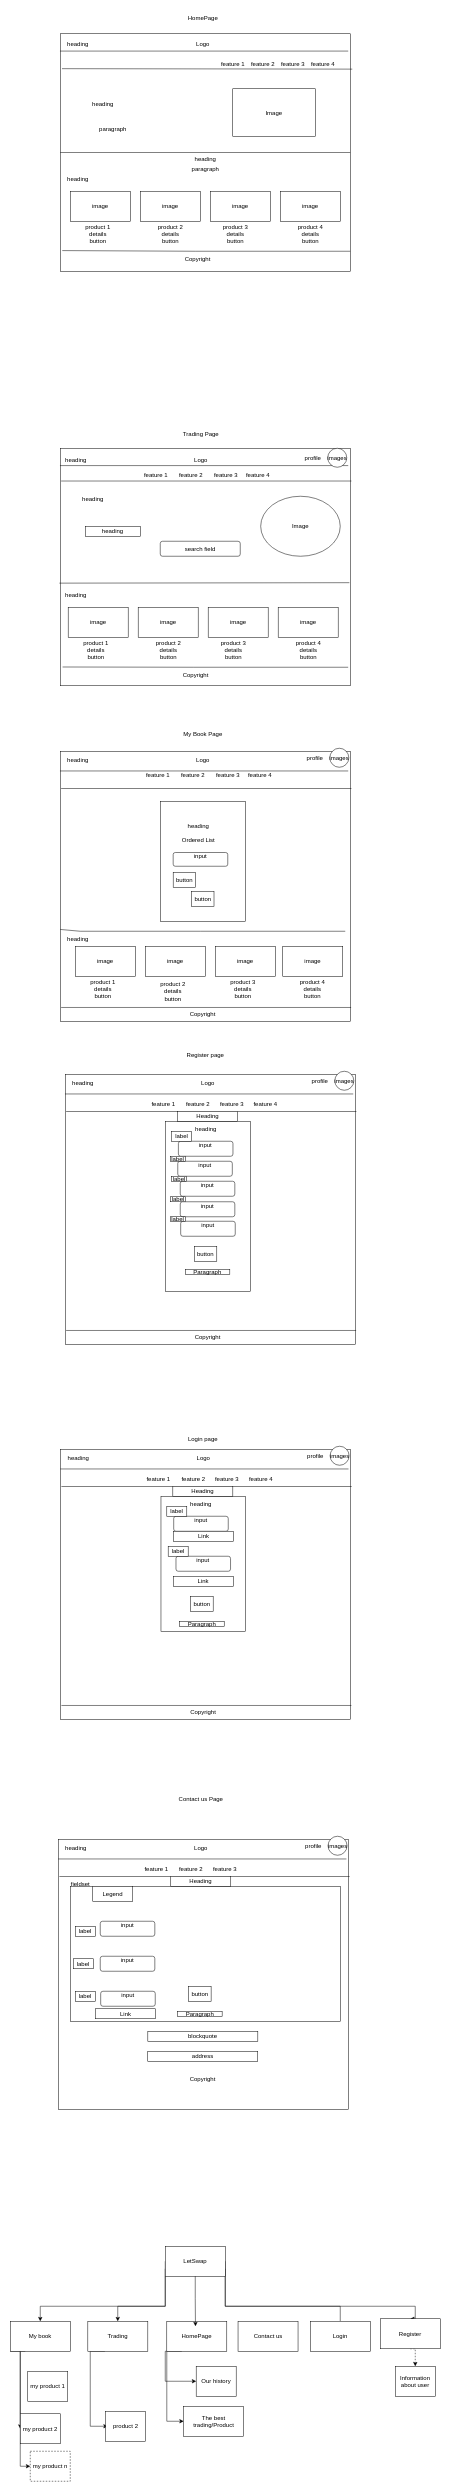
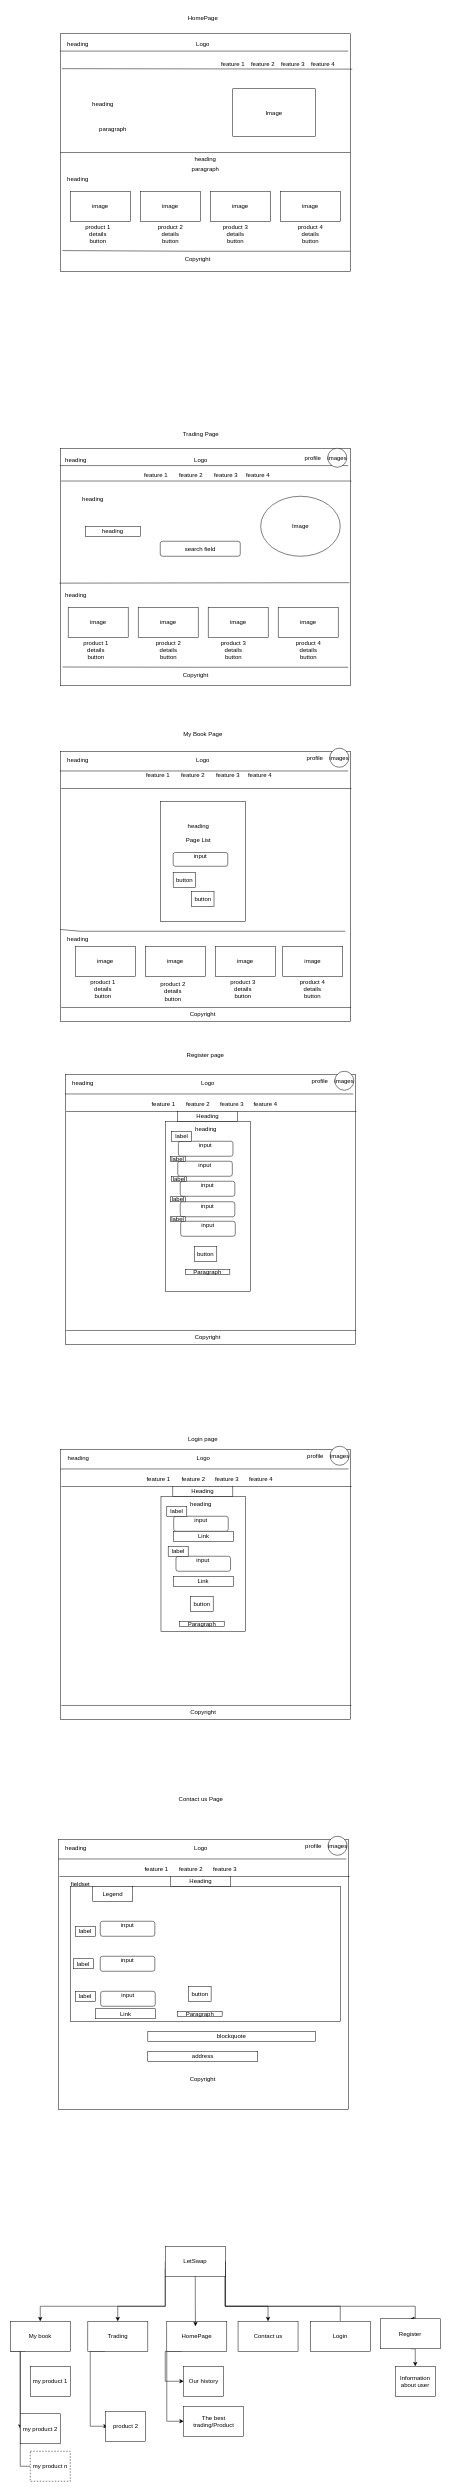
(199, 836) -> (199, 836)
(203, 2036) -> (232, 2036)
none -> (268, 2316)
(415, 2355) -> (415, 2355)
(216, 2381) -> (204, 2381)
(48, 2386) -> (50, 2381)
(25, 2466) -> (27, 2466)
